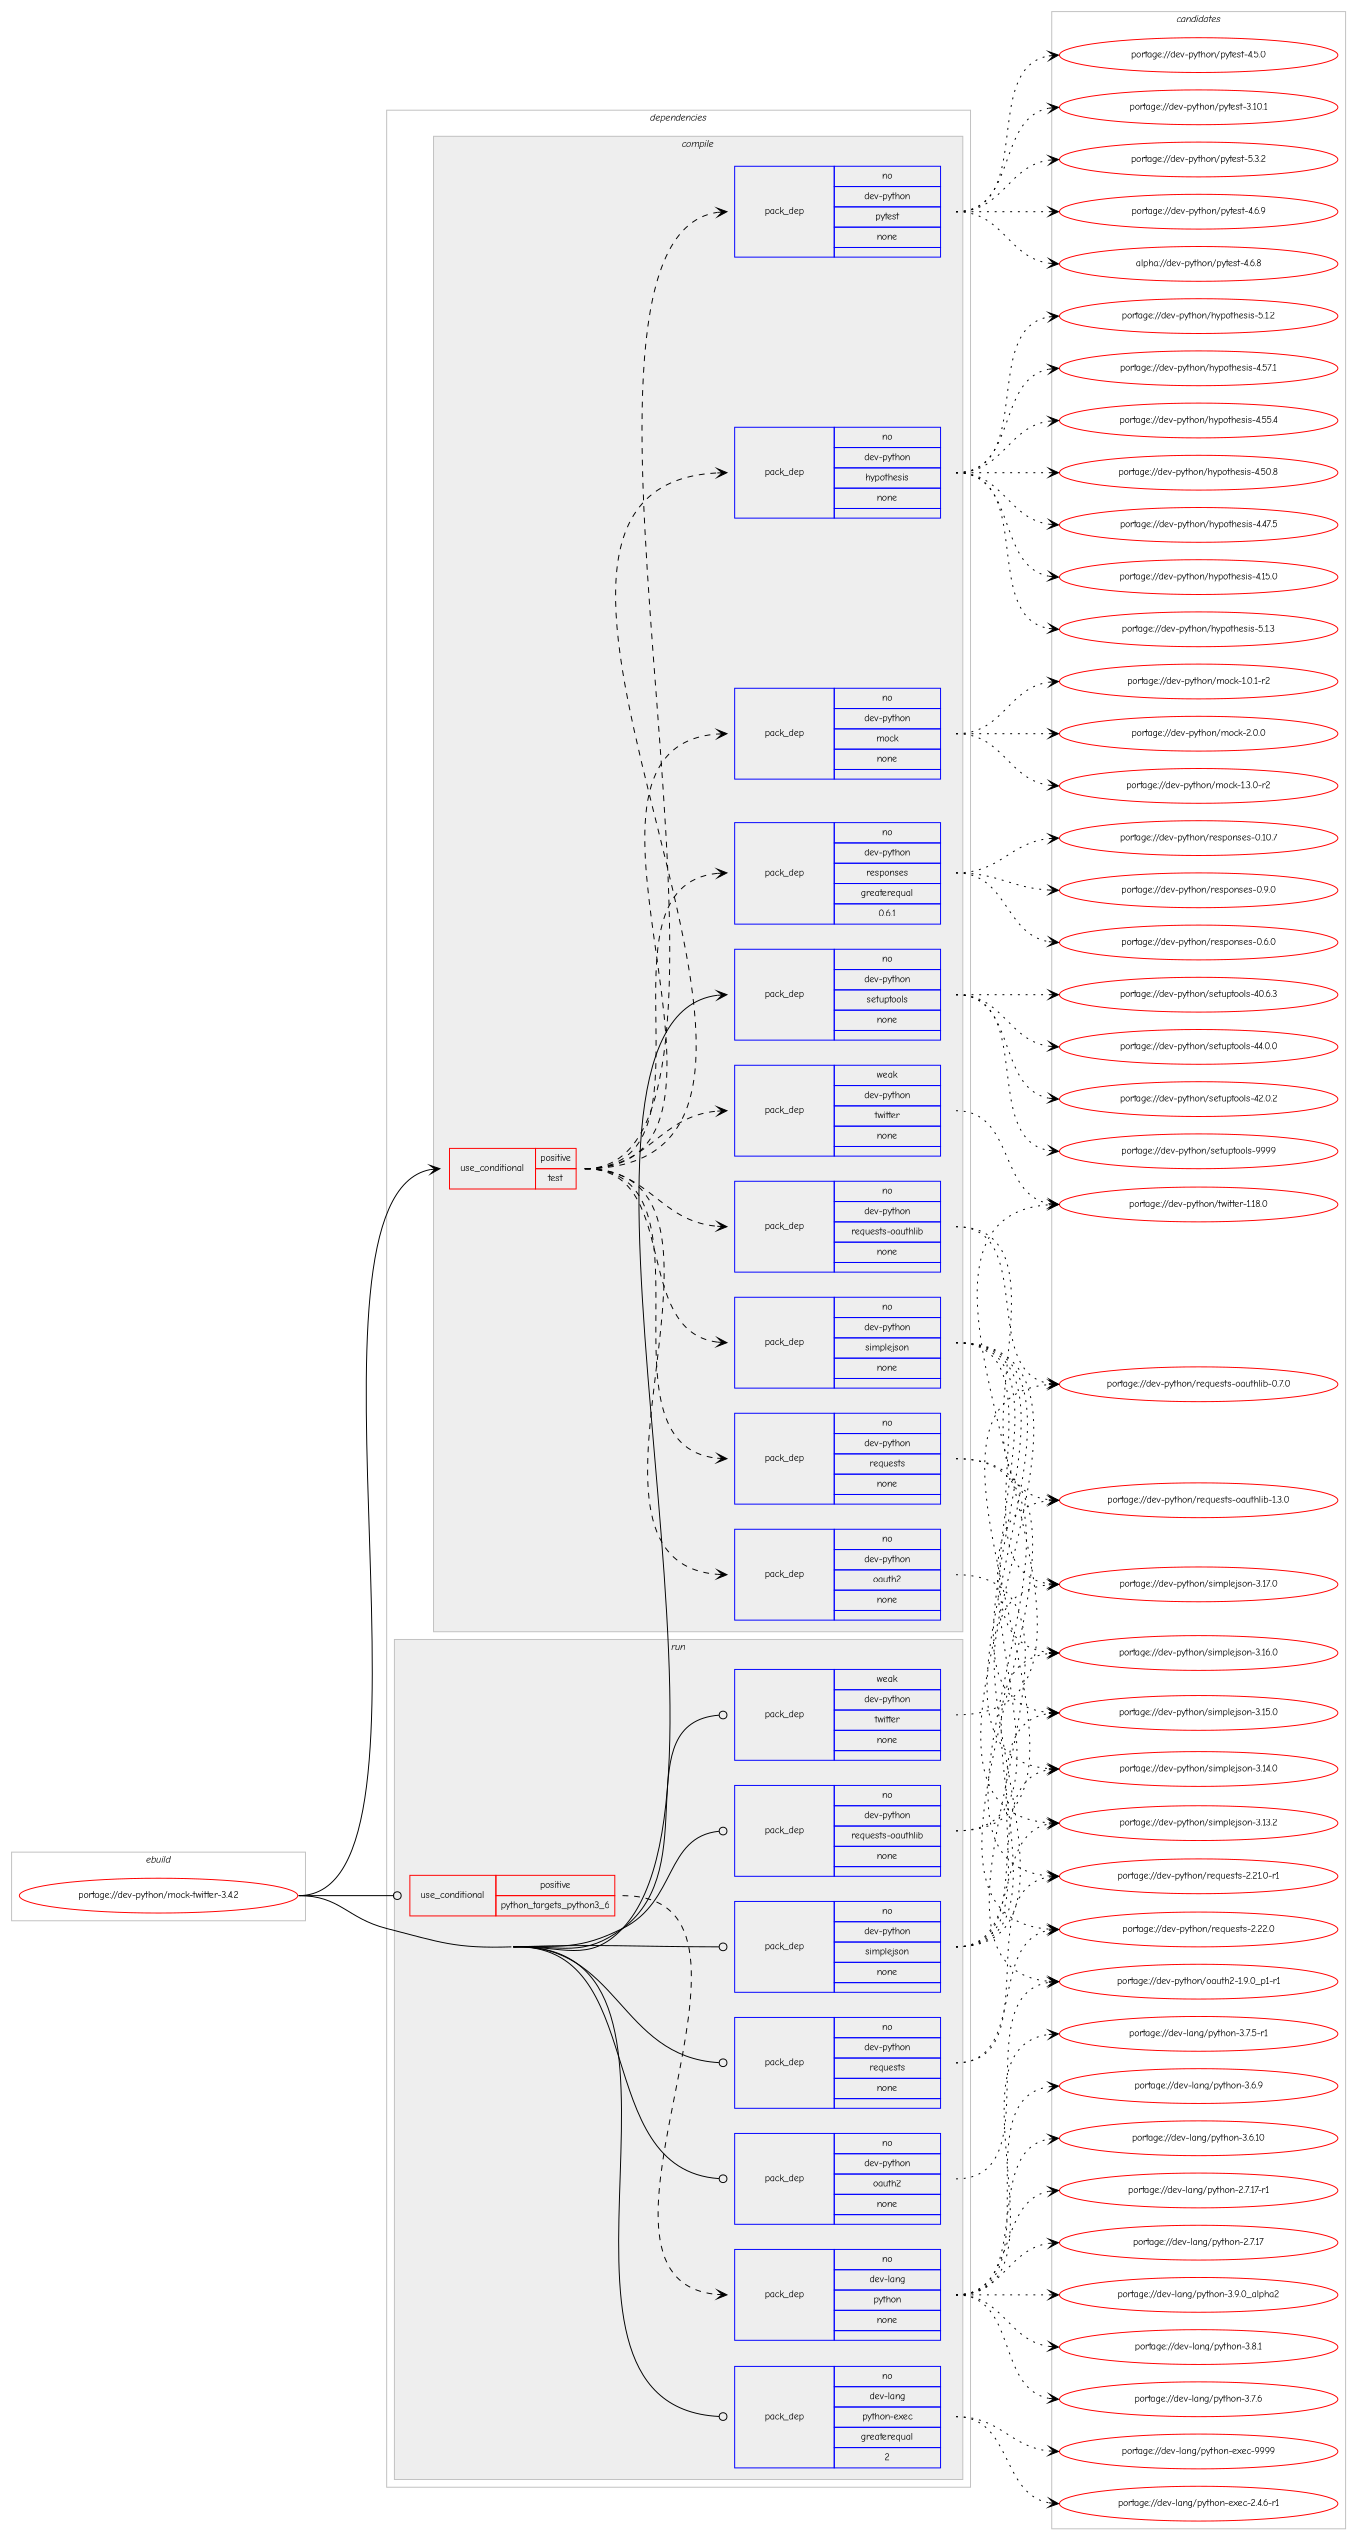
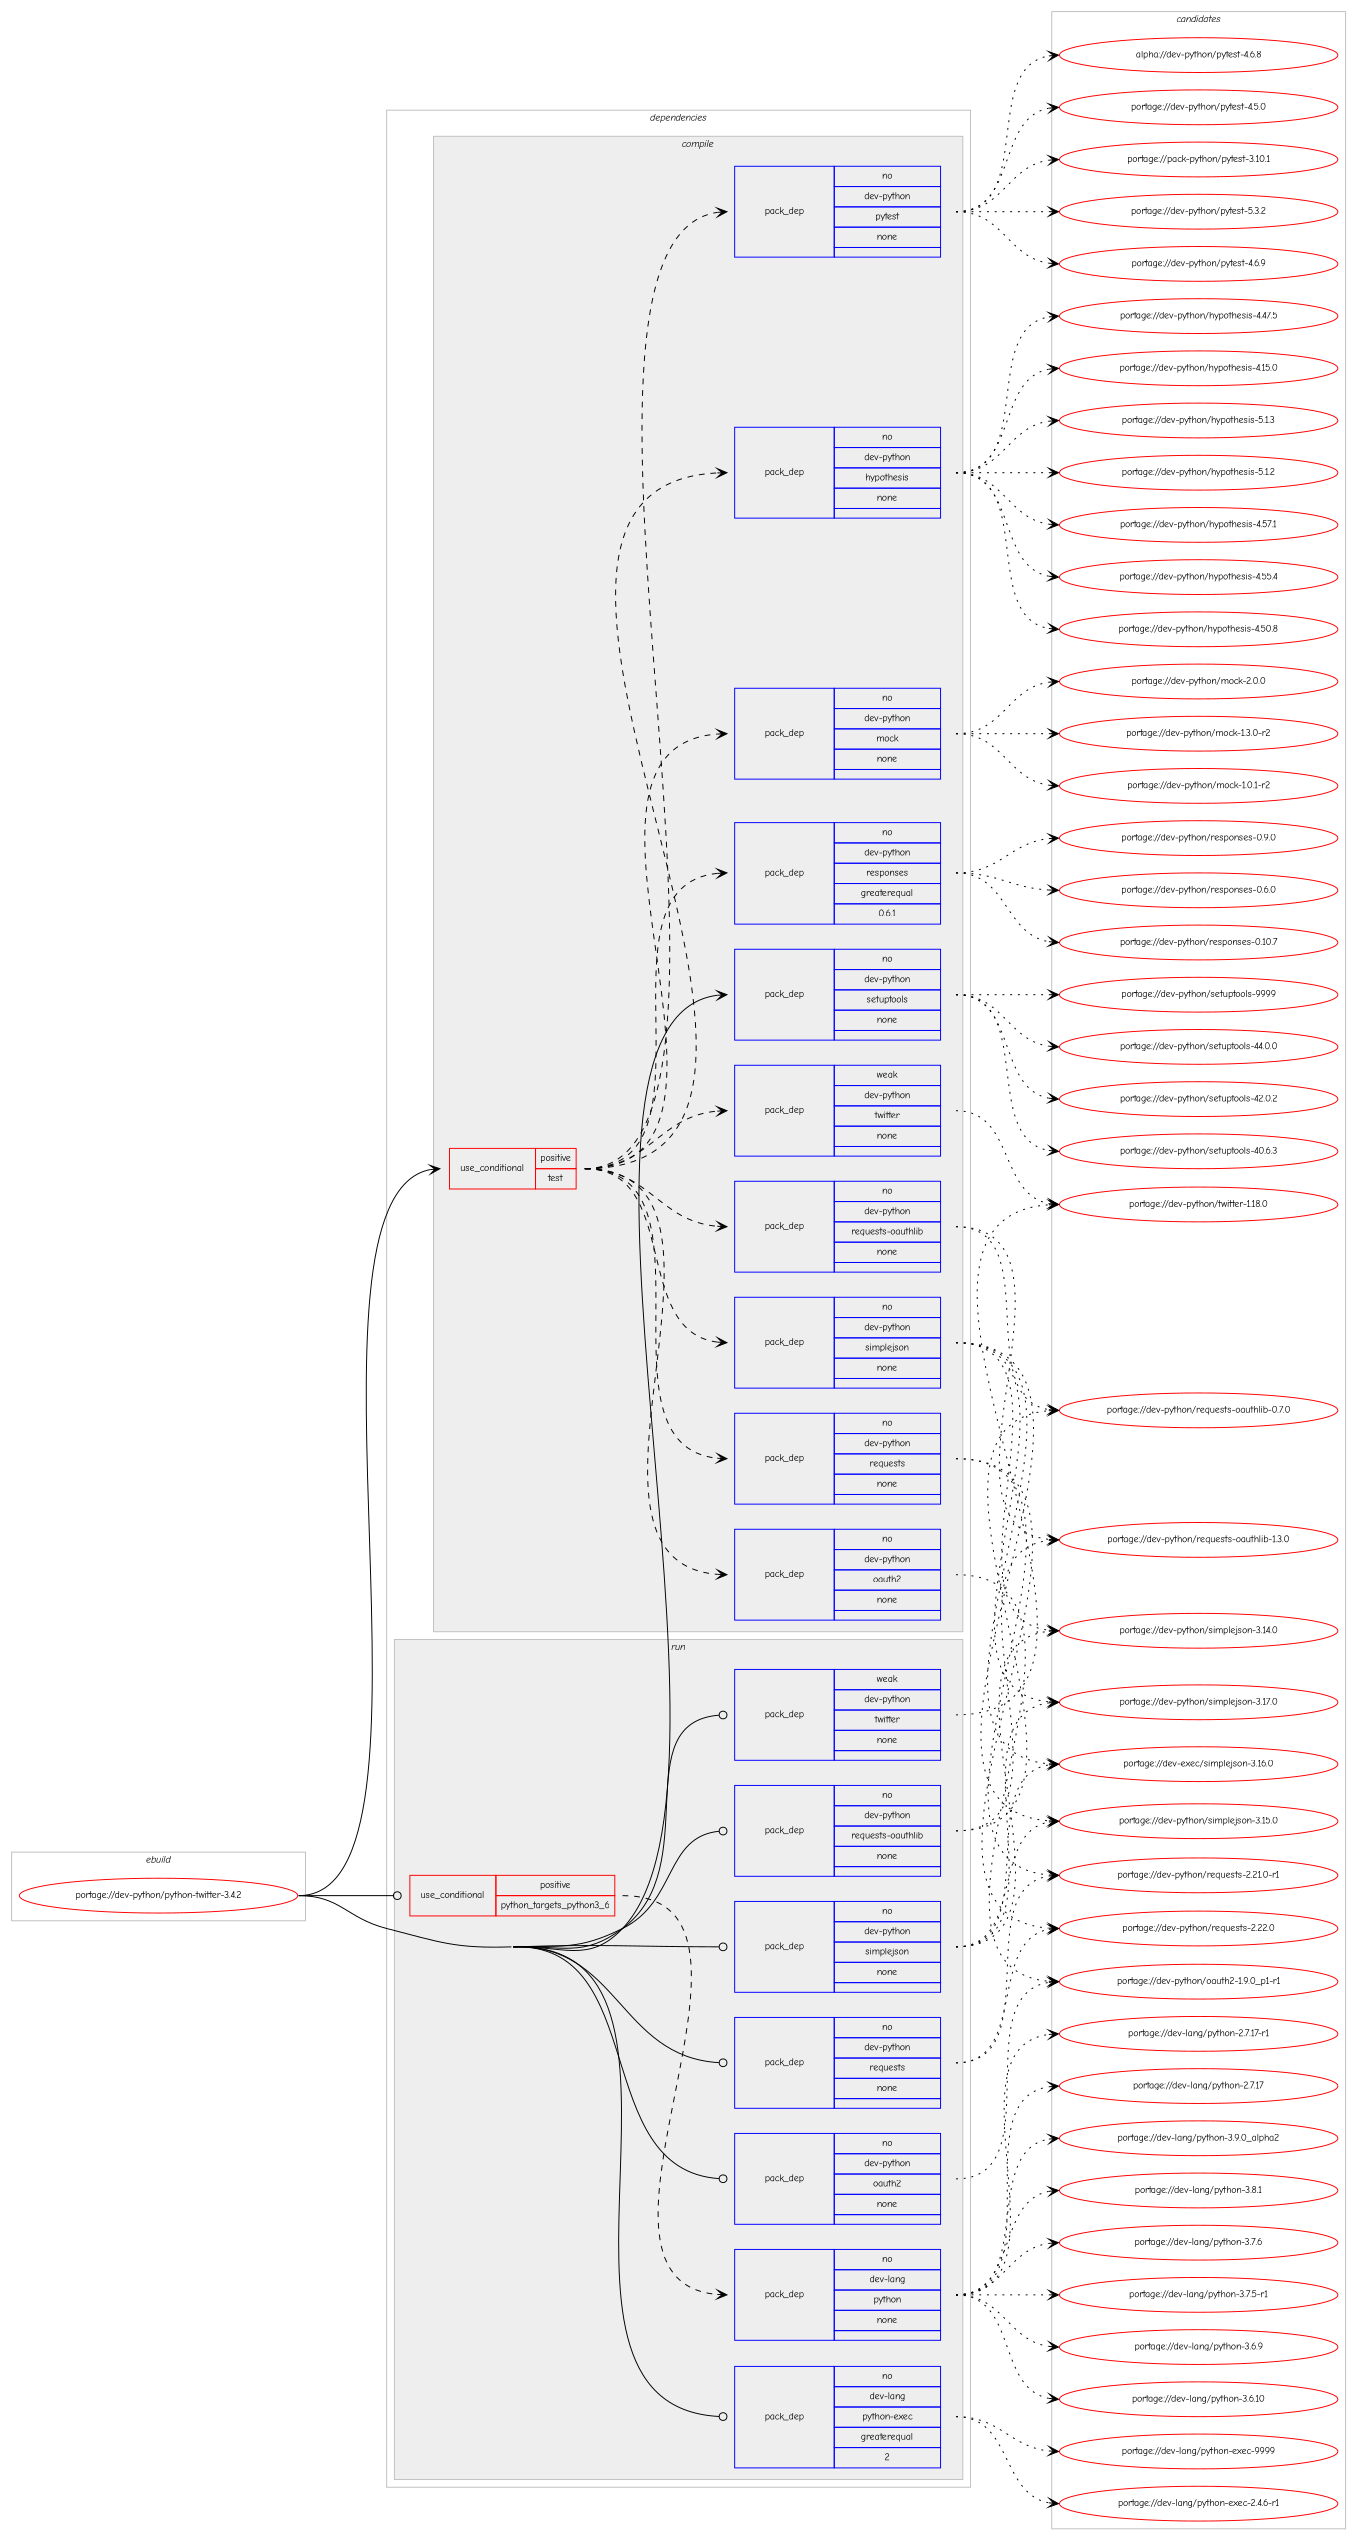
(1199, 107) -> (1199, 159)
(1199, 1653) -> (1199, 1764)
(1199, 1823) -> none
(159, 1896) -> (159, 1896)
